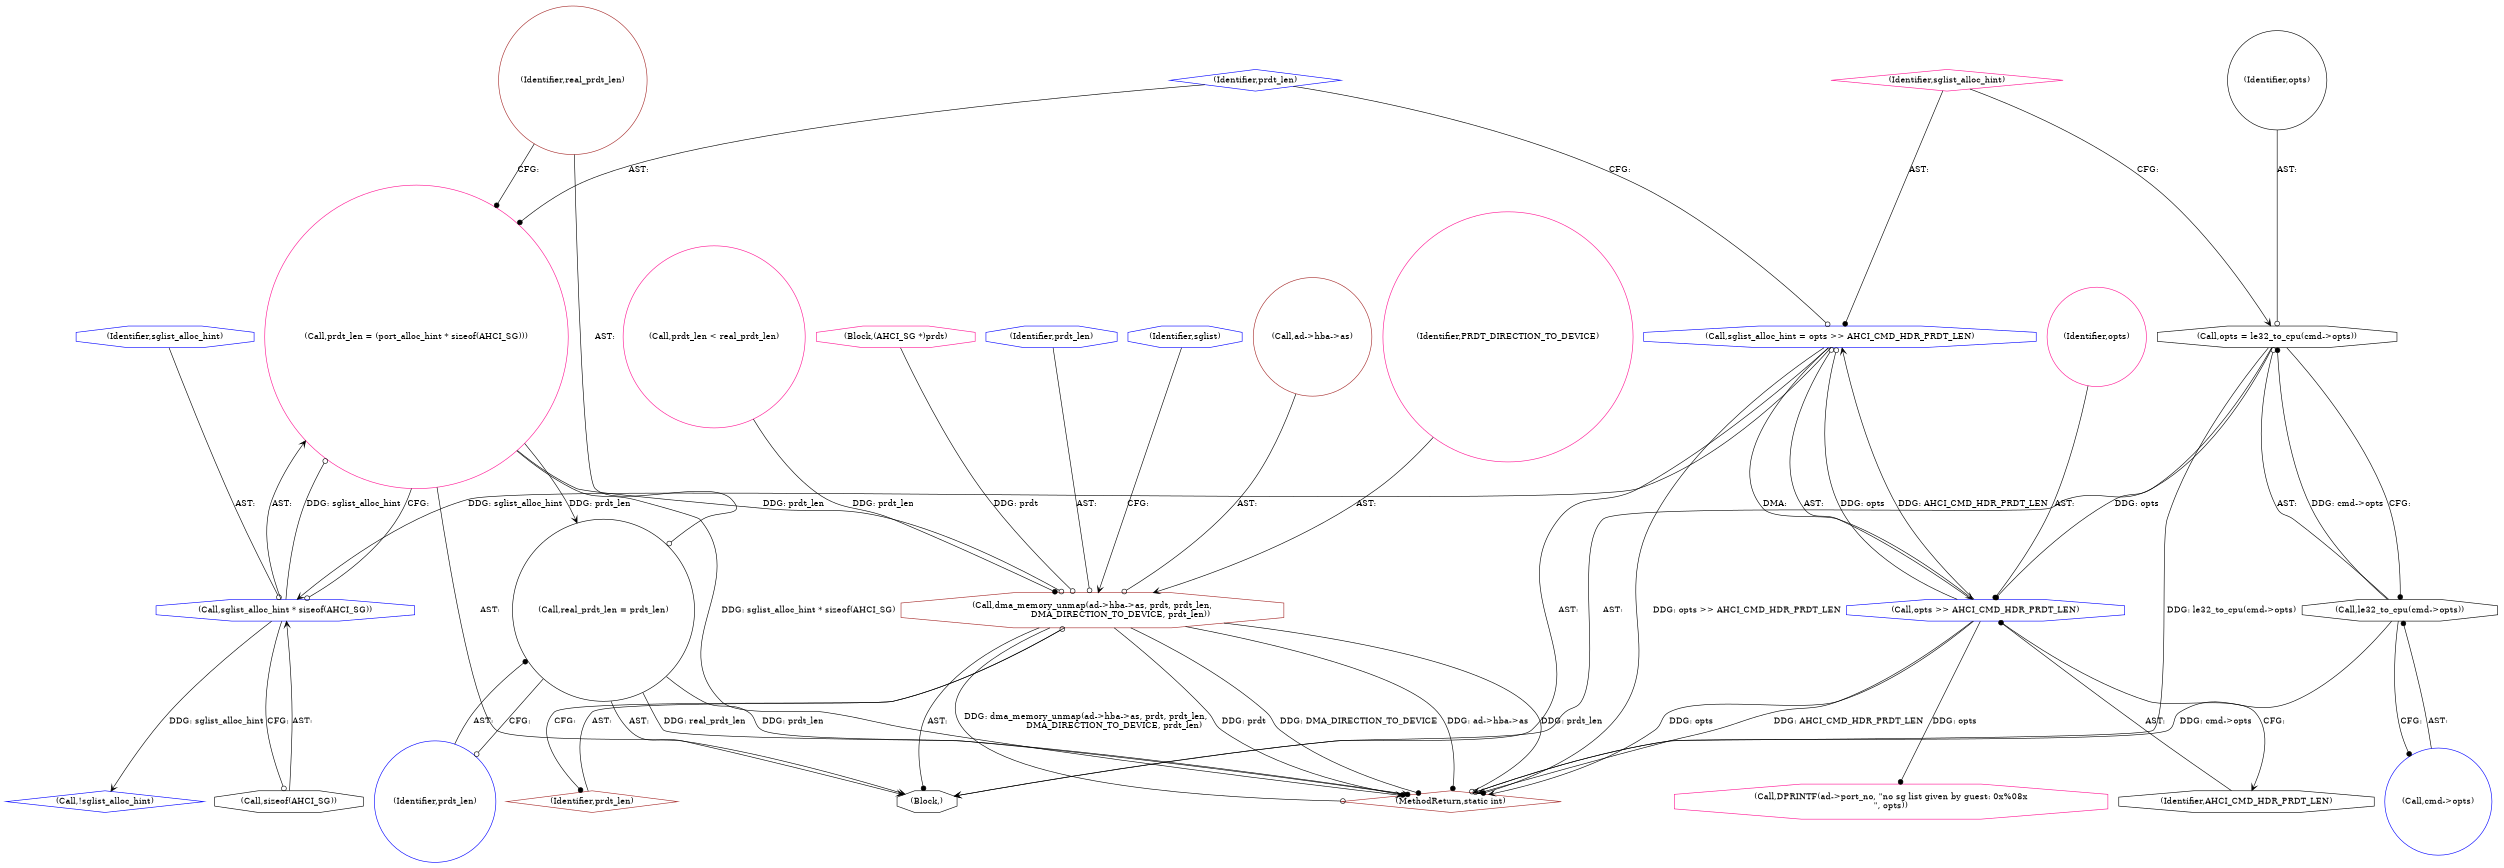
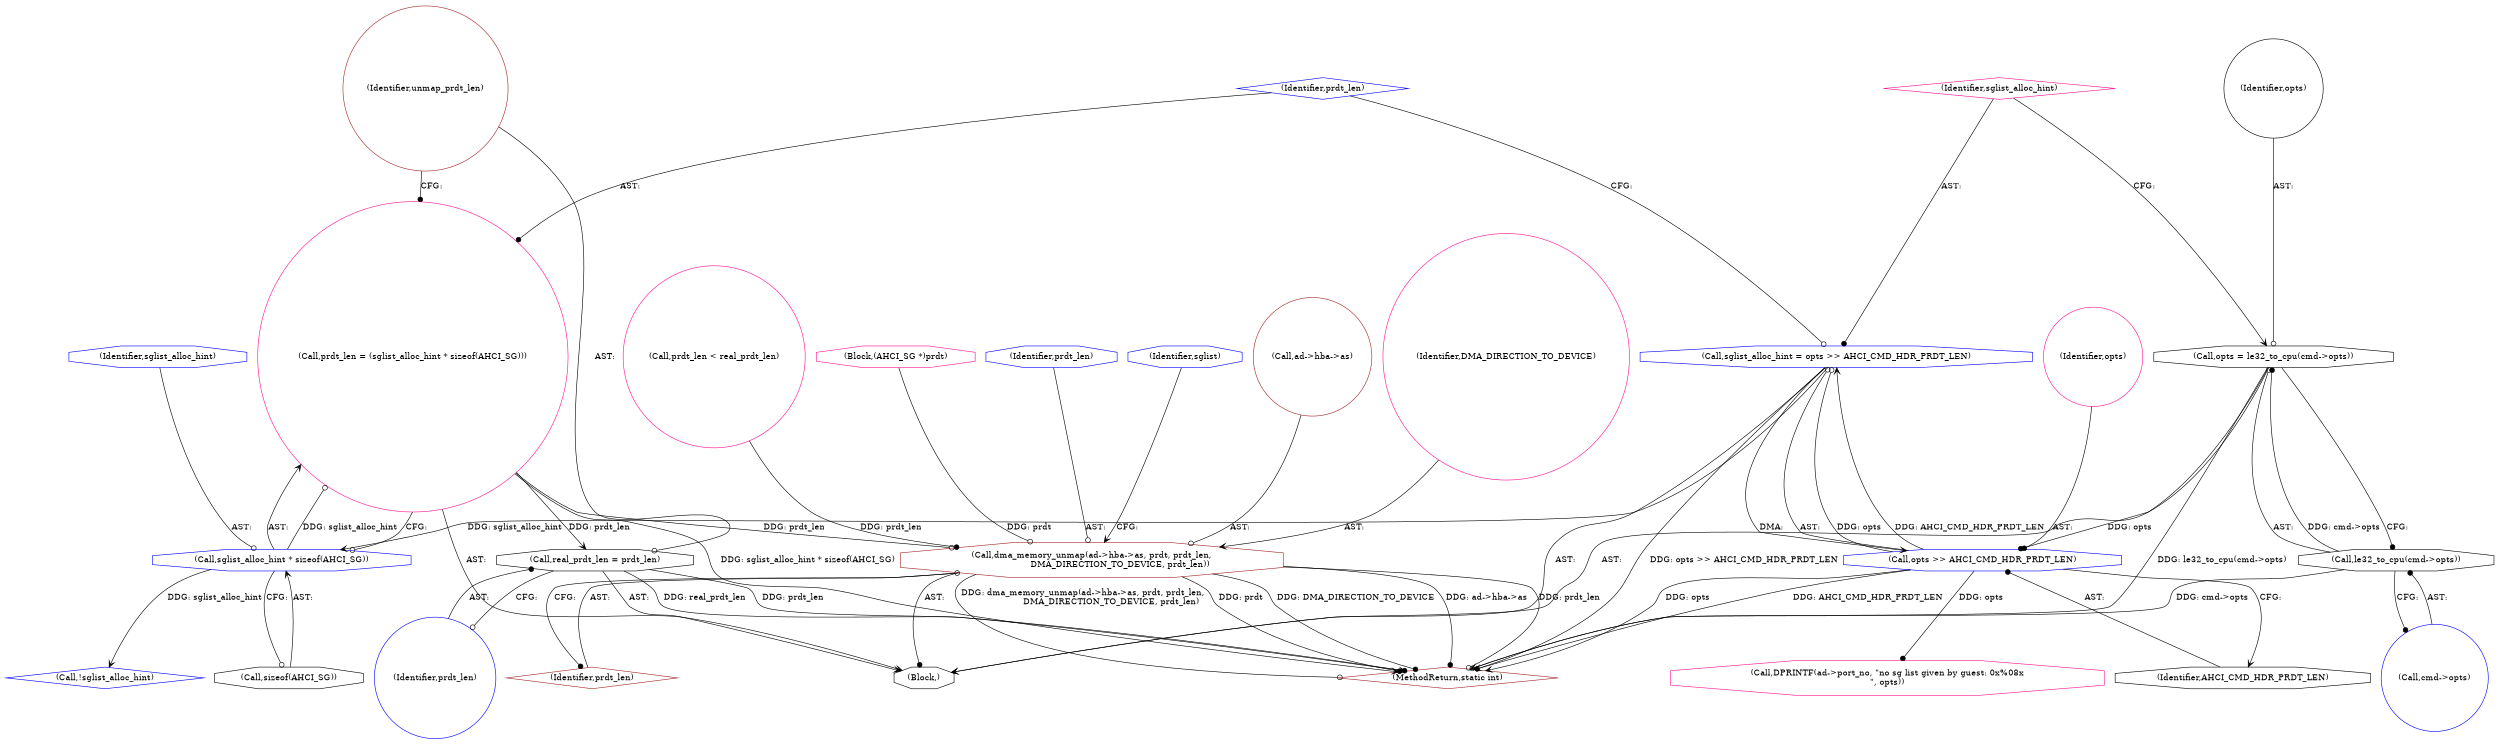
(573, 80) -> (426, 89)
(416, 337) -> (413, 357)
(1508, 337) -> (1506, 357)
(604, 610) -> (595, 560)
